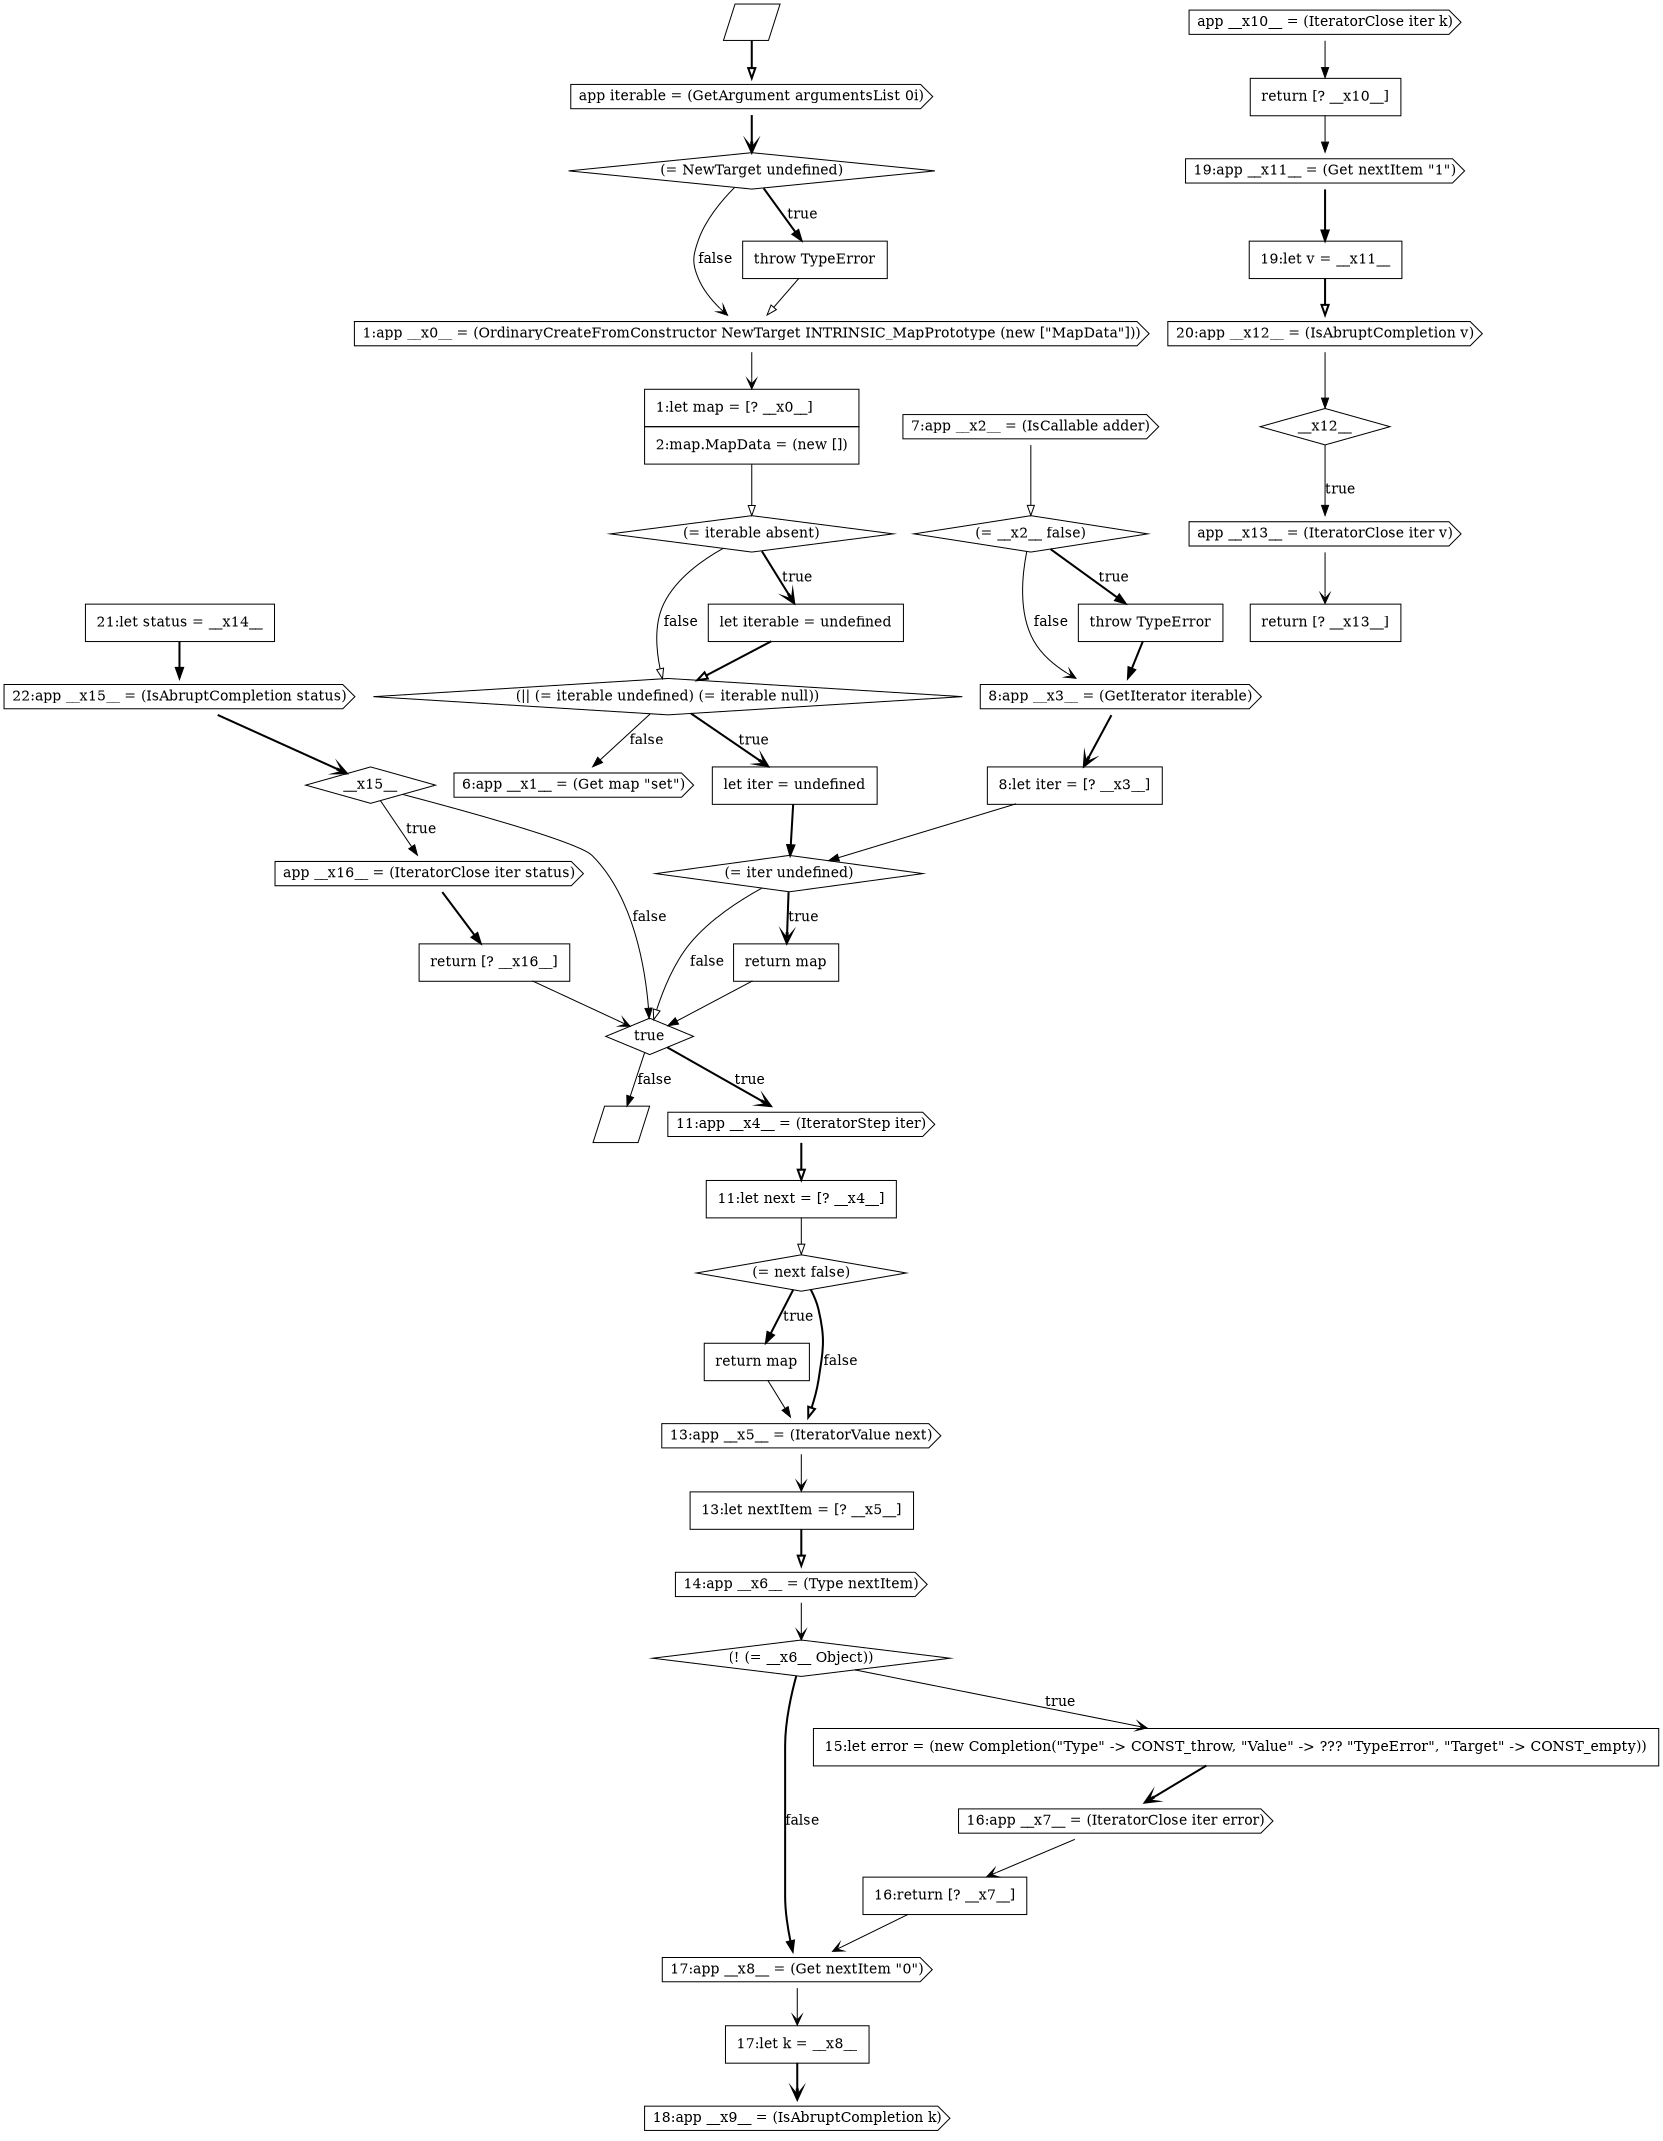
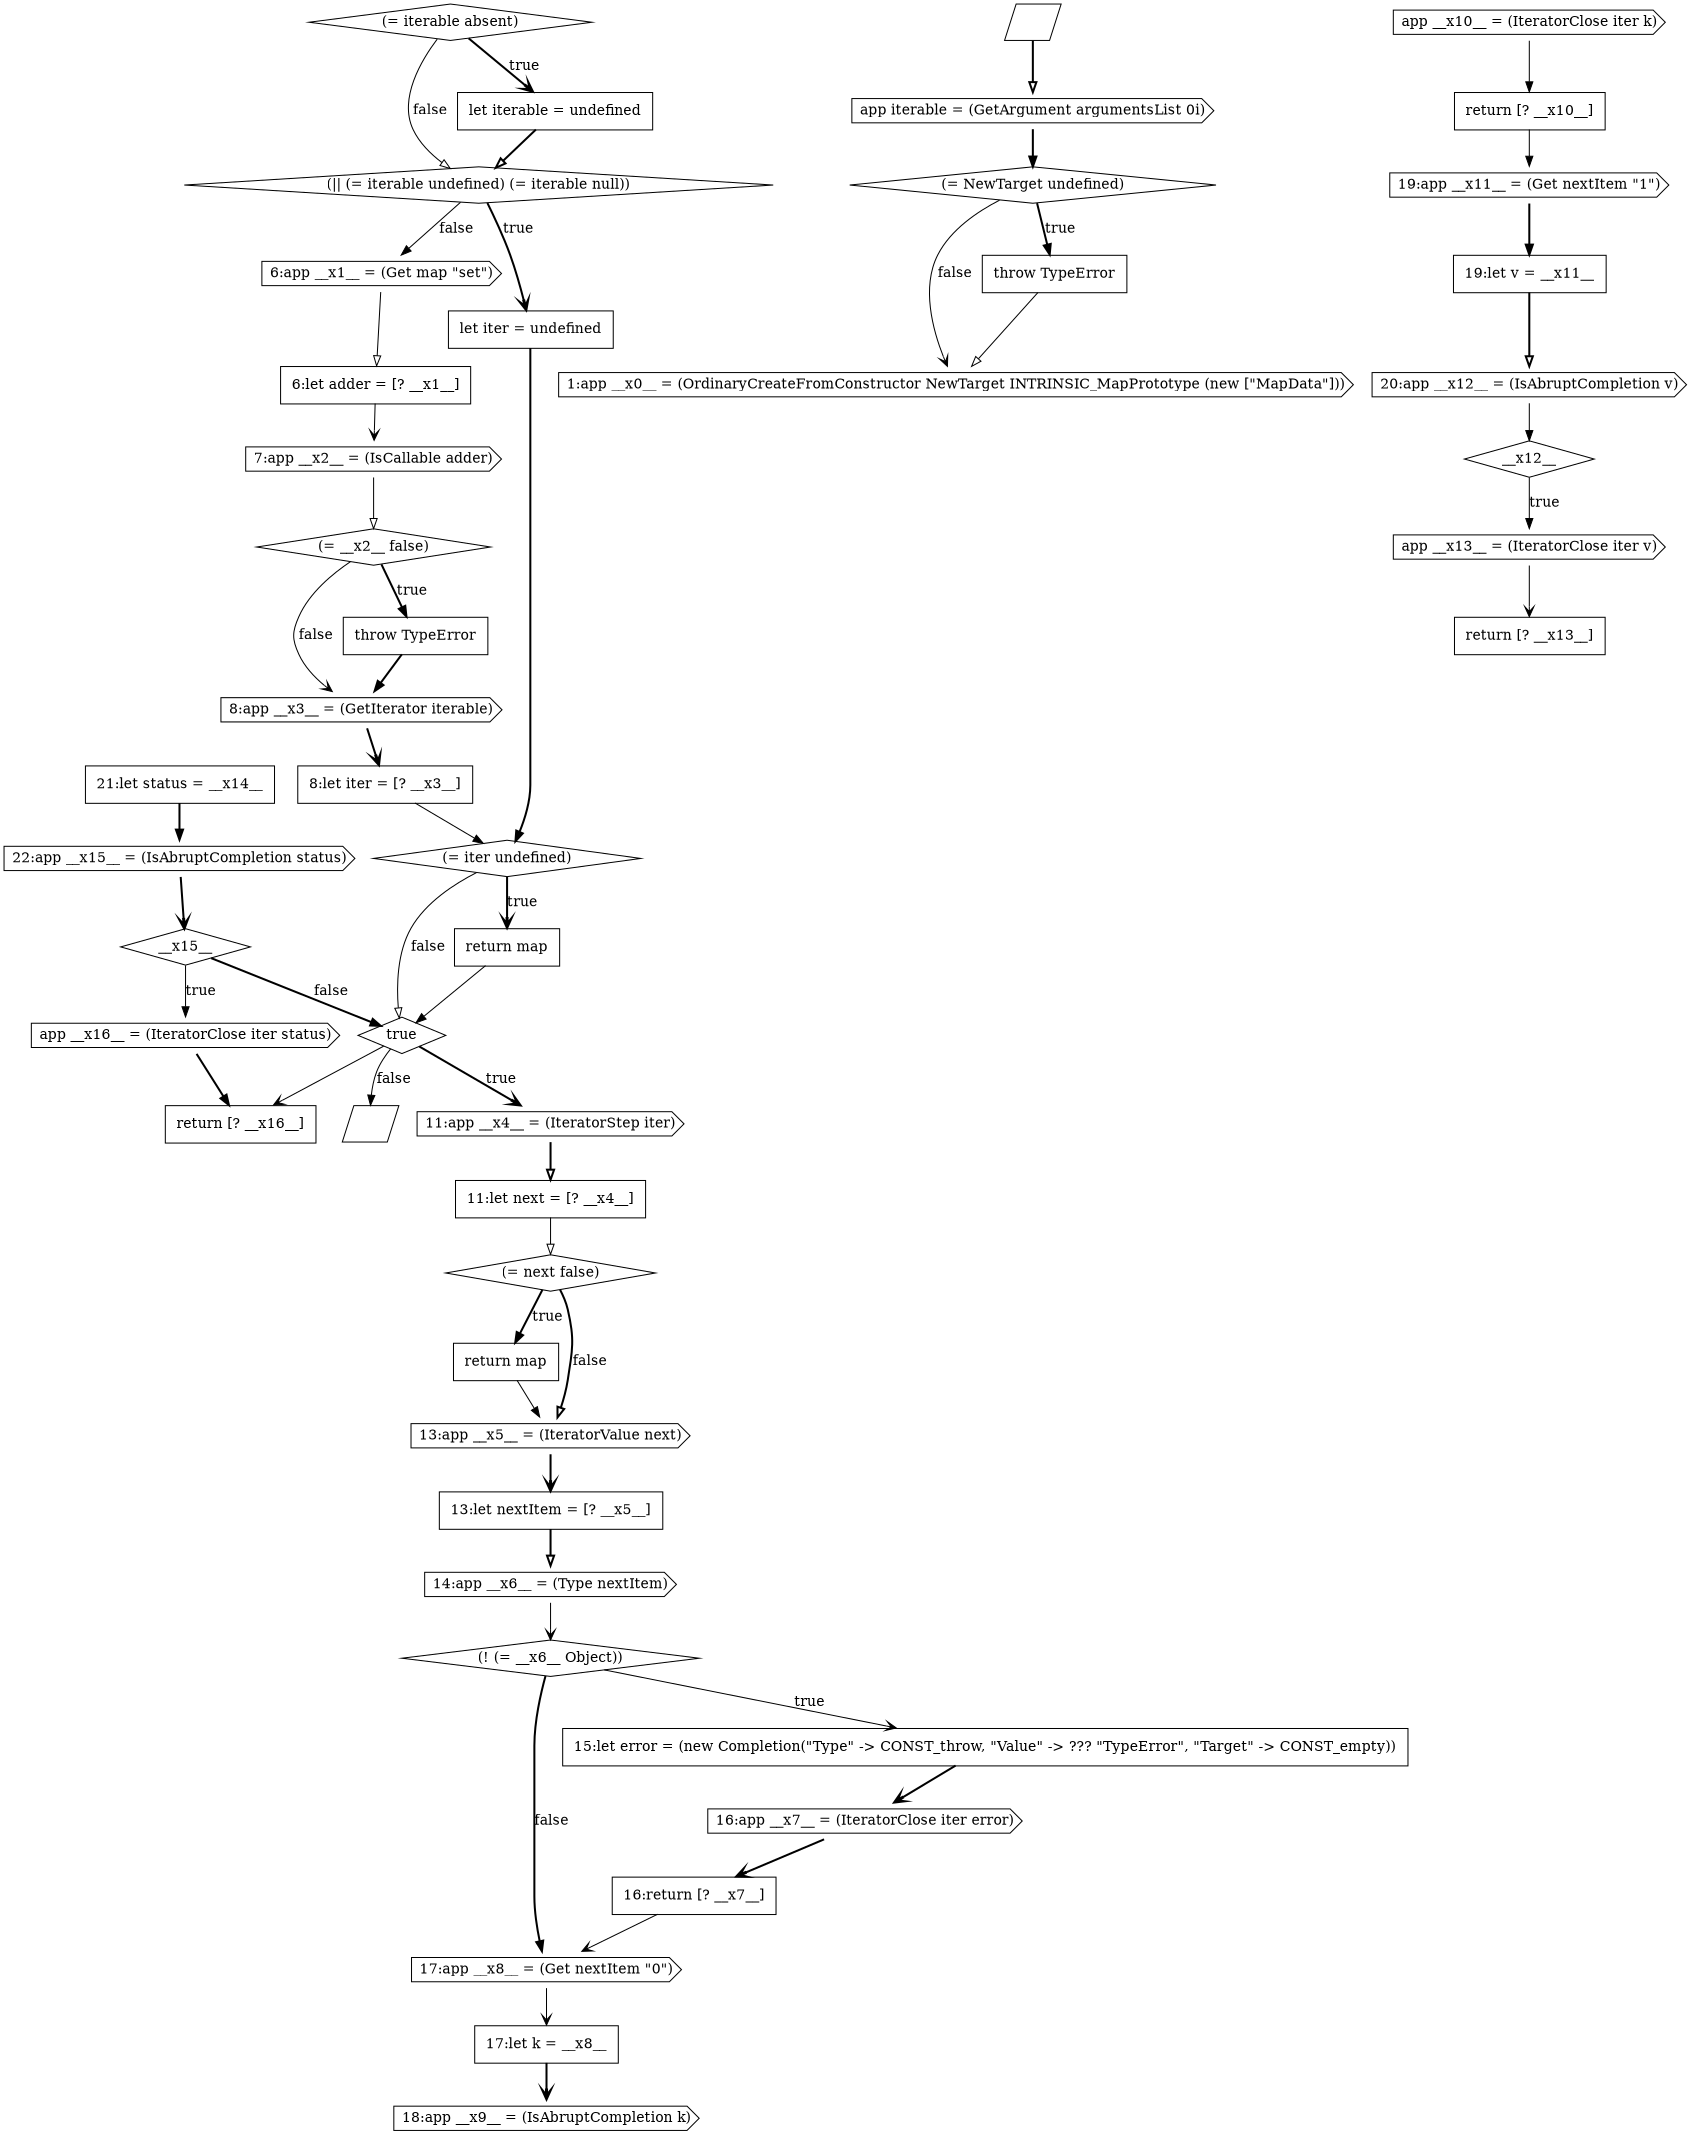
(752, 129) -> (1033, 143)
none -> (376, 385)
(752, 427) -> none
(577, 847) -> (291, 990)
(577, 1001) -> (333, 1073)
(801, 1468) -> (551, 1468)
(1036, 1856) -> (785, 1856)
